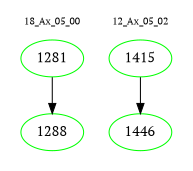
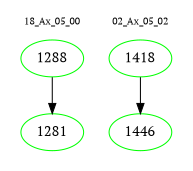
(140, 22) -> (140, 22)
(140, 58) -> (140, 58)
(52, 90) -> (52, 90)
